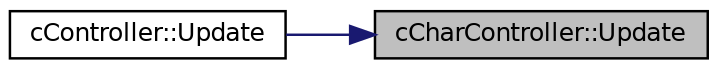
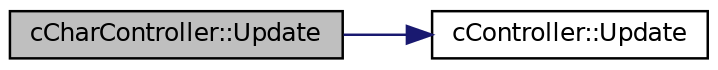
(318, 35) -> (375, 35)
